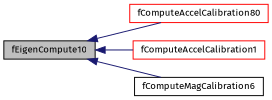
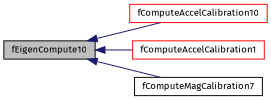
(199, 13) -> (198, 13)
(199, 86) -> (198, 86)
